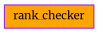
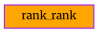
(49, 17) -> (49, 17)
